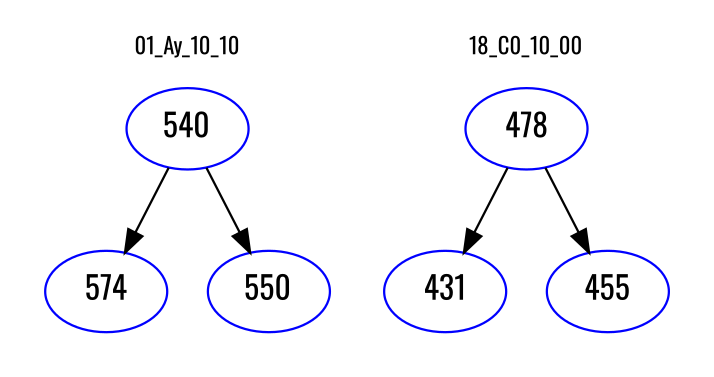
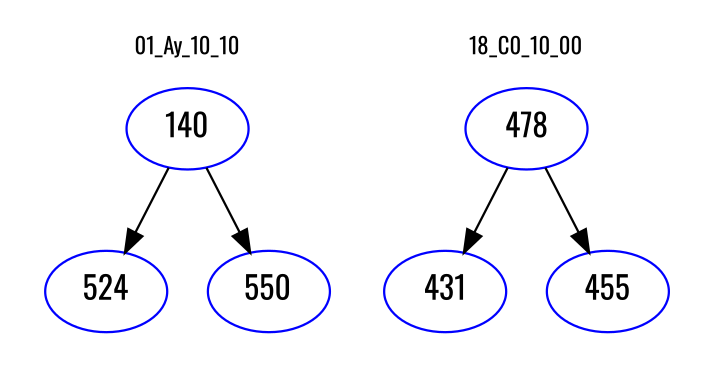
(188, 129) -> (188, 129)
(106, 292) -> (106, 292)
